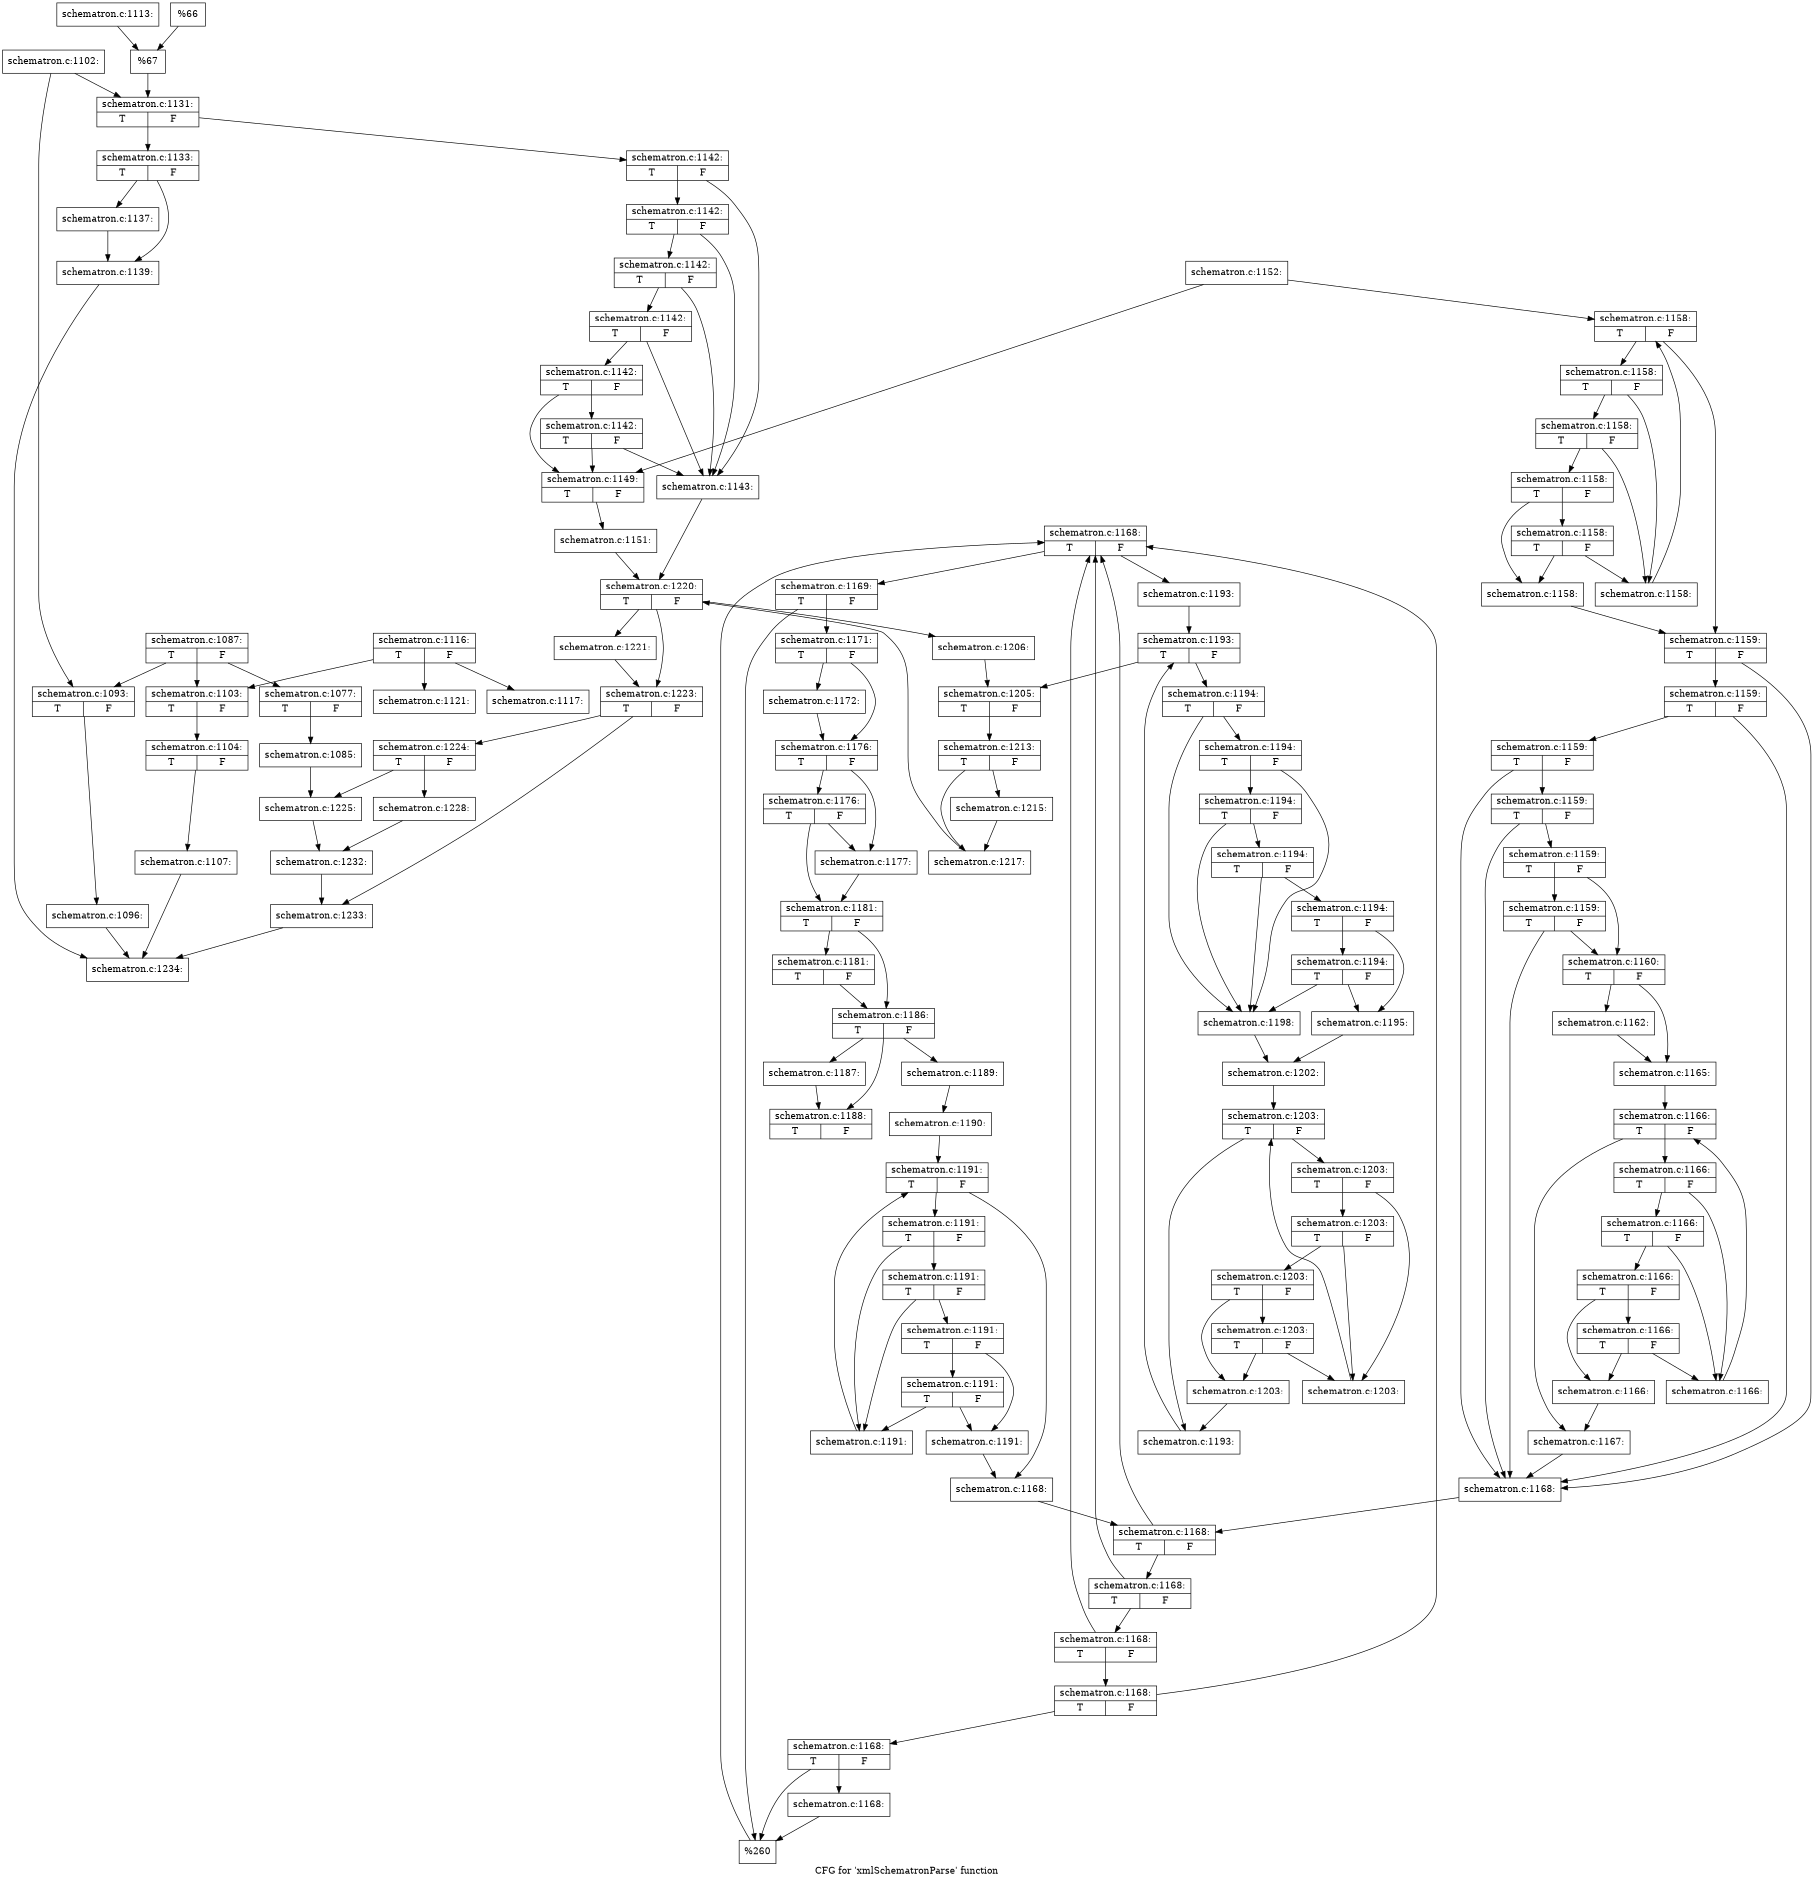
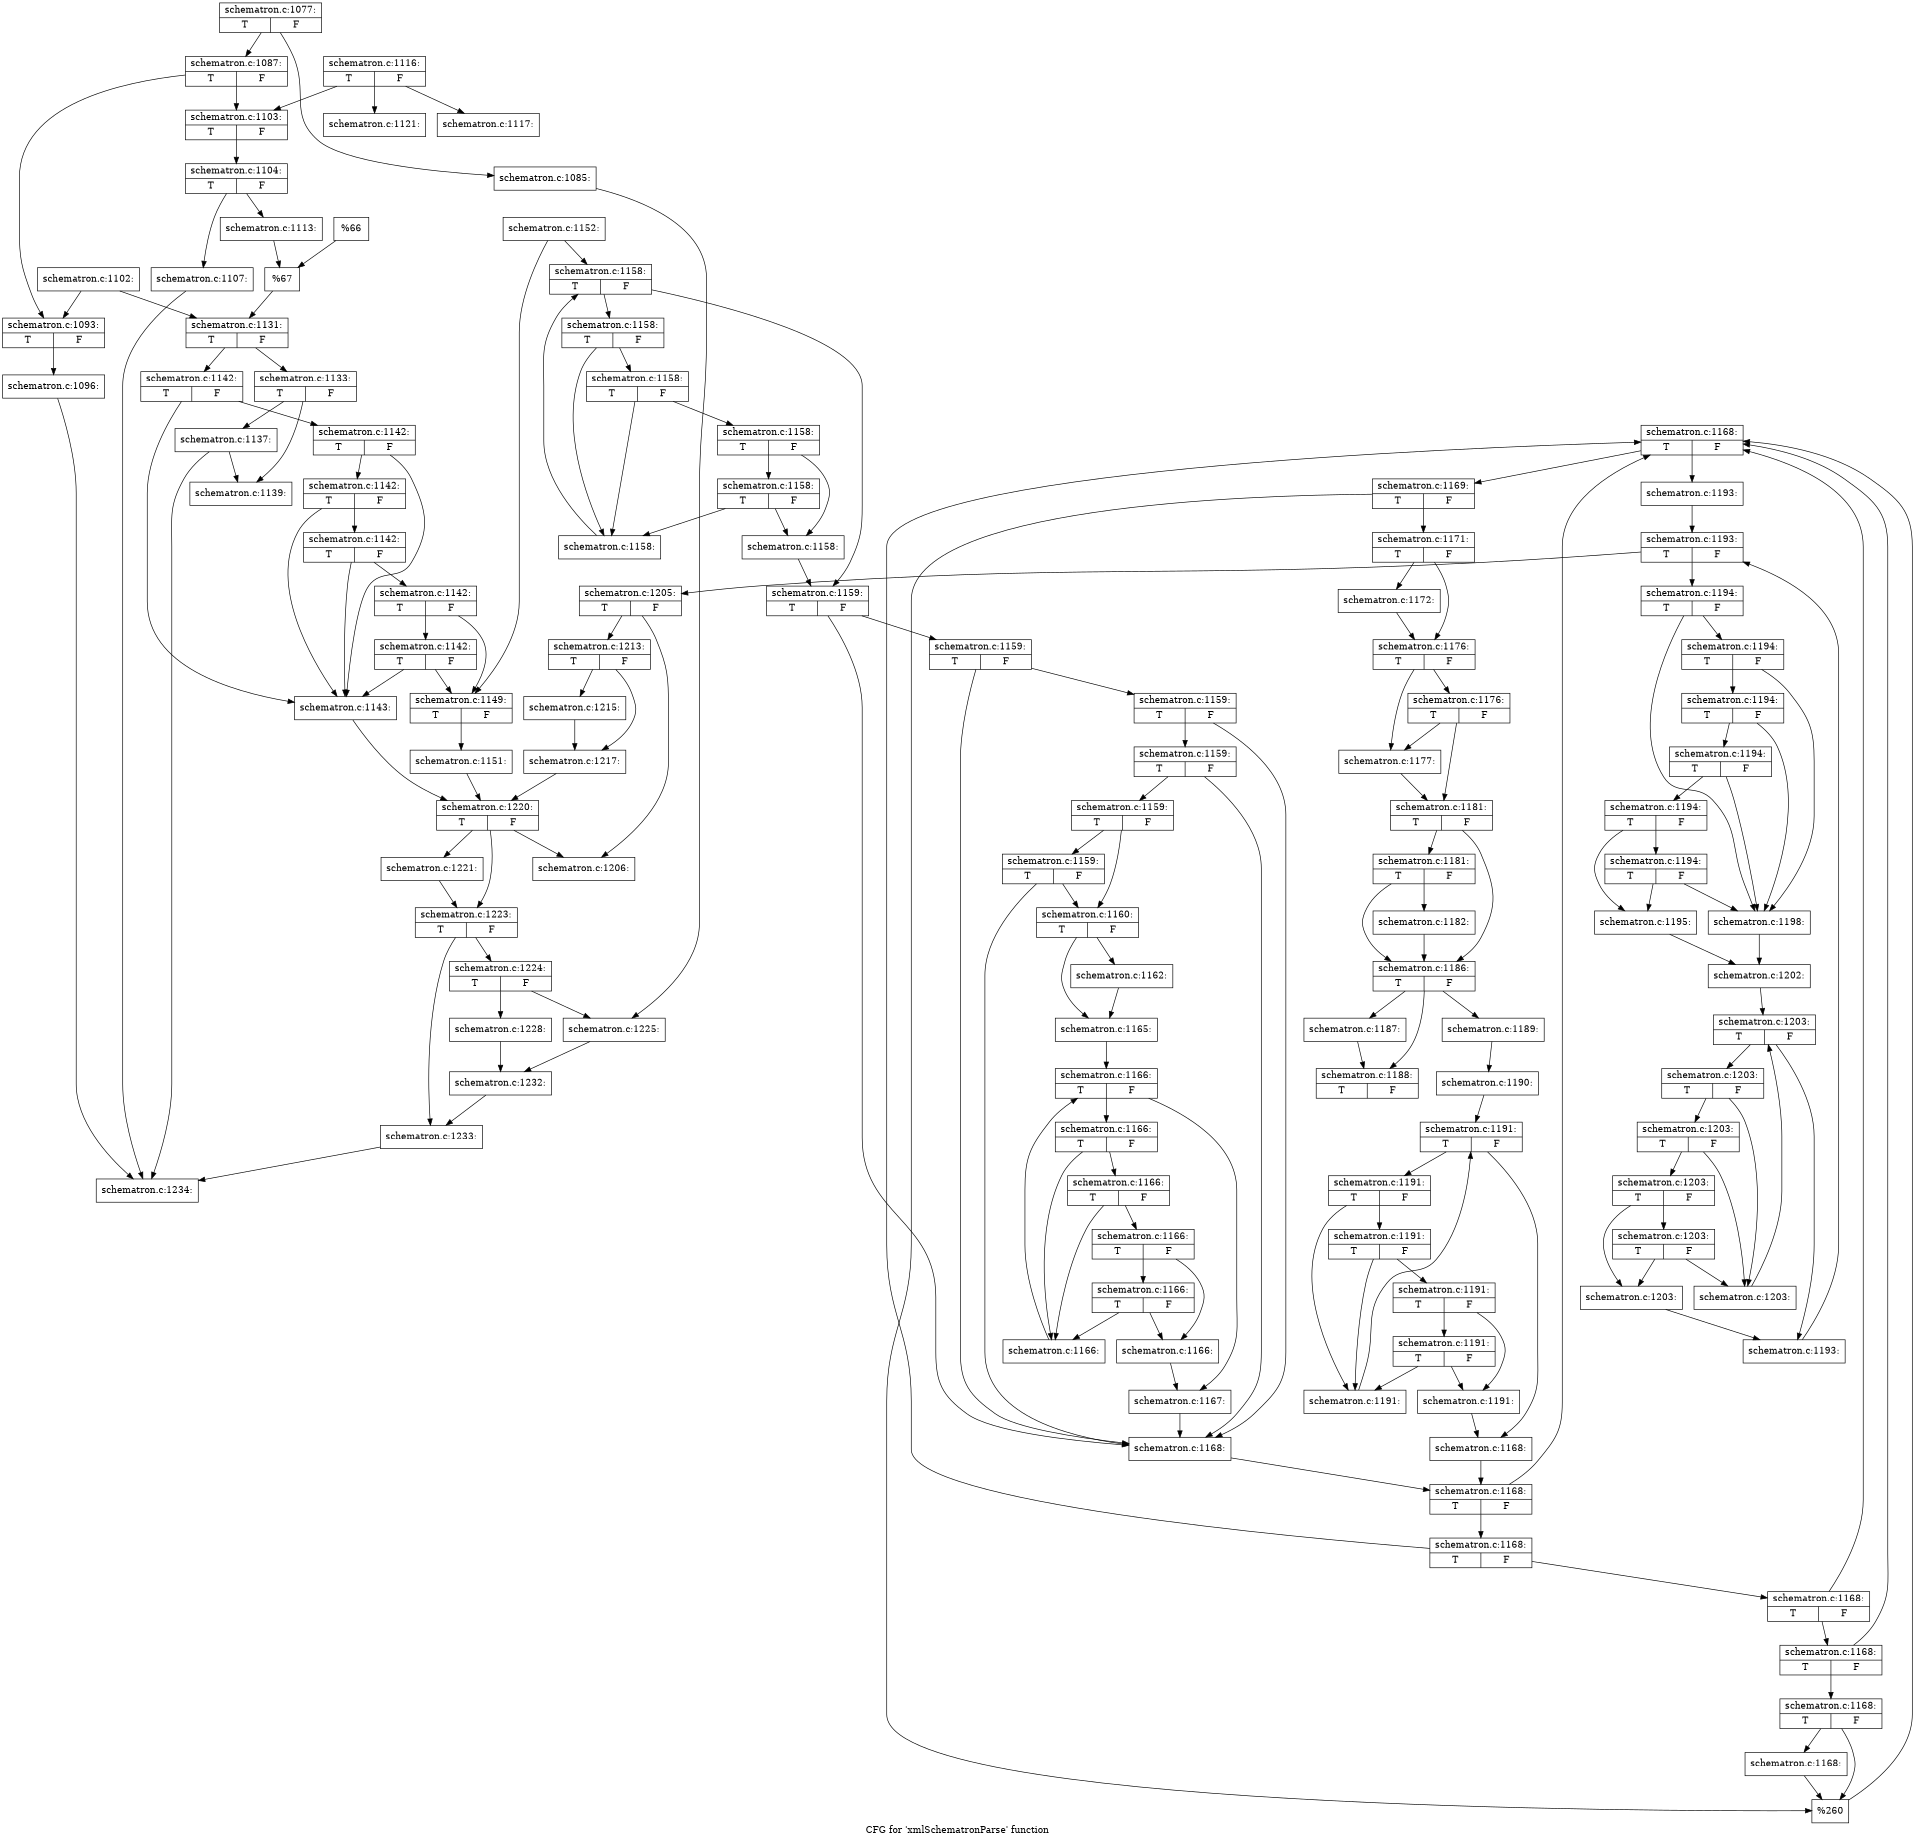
none -> (253, 203)
(14, 625) -> (172, 807)
(986, 670) -> (668, 743)
(251, 674) -> (255, 42)
none -> (1424, 923)
